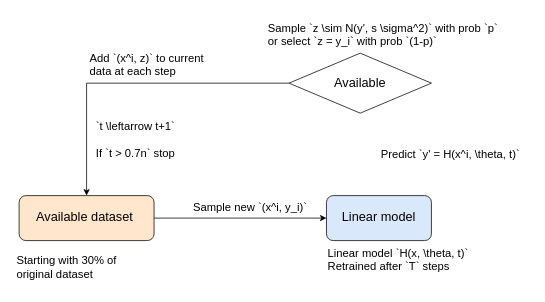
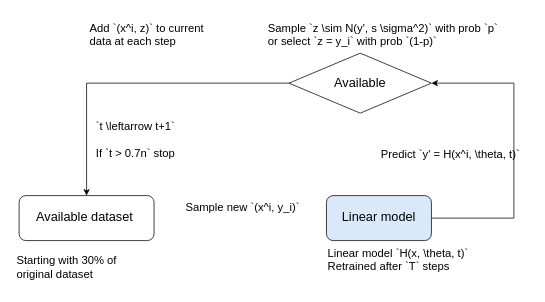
(147, 64) -> (147, 34)
(252, 207) -> (244, 207)
(87, 218) -> (87, 218)
(320, 218) -> none
none -> (514, 218)
